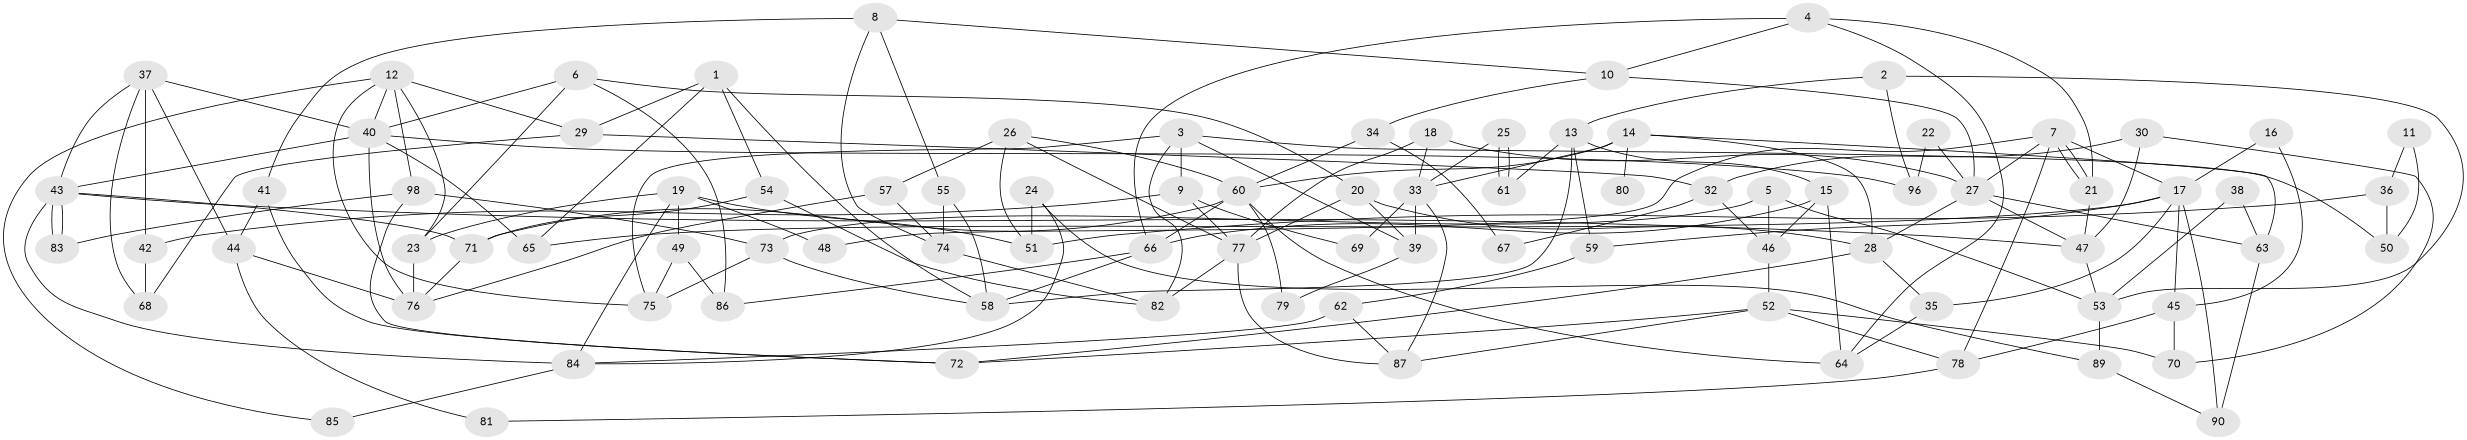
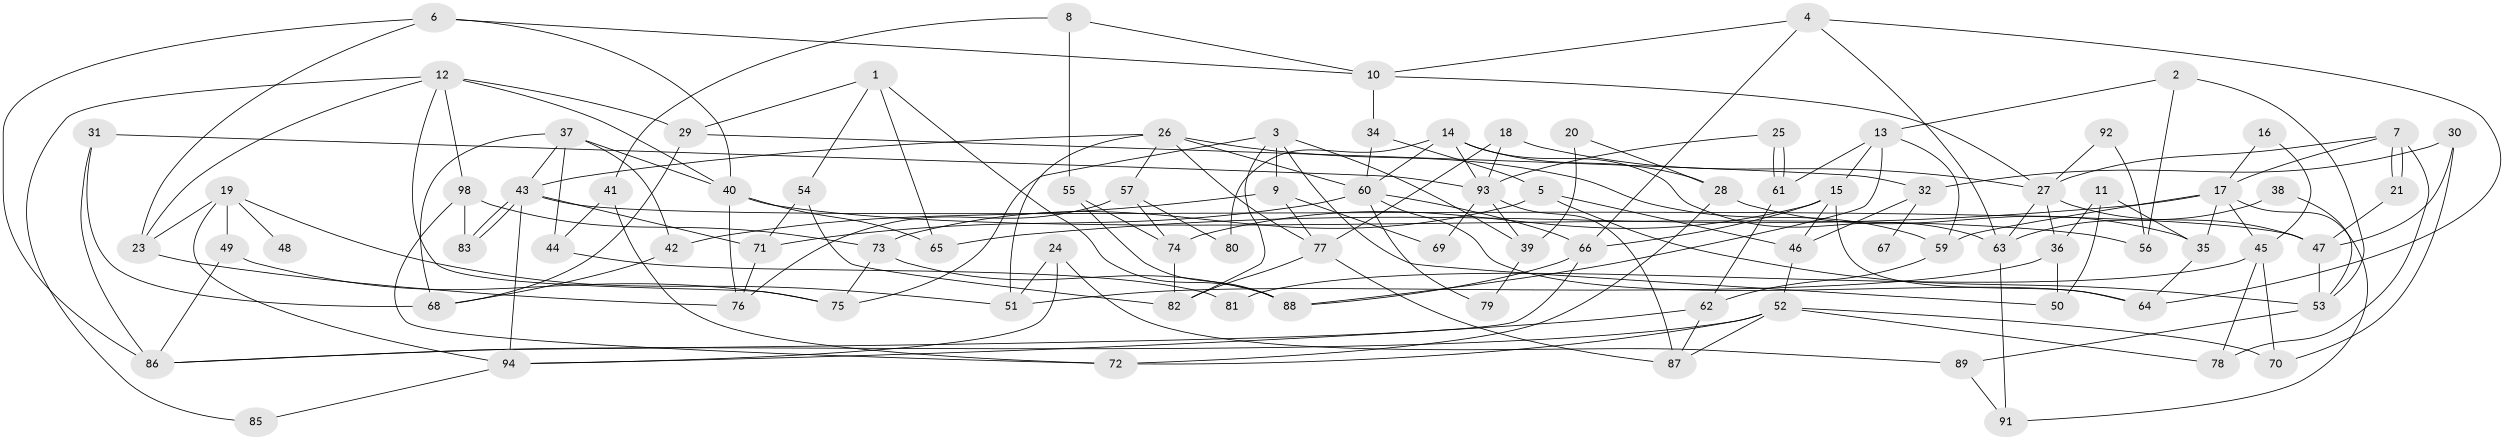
(1998, 51) -> (1917, 116)
(977, 98) -> (904, 47)
none -> (95, 133)
(1929, 133) -> (2106, 133)
(213, 162) -> (842, 149)
(843, 163) -> (1648, 228)
none -> (1558, 174)
(1457, 189) -> (1436, 153)
(1416, 191) -> (1484, 191)
(1915, 191) -> (2146, 249)
(1628, 210) -> none
(1934, 213) -> (2051, 220)
(1309, 215) -> none
none -> (2165, 227)
none -> (1198, 230)
none -> (1743, 249)
(324, 278) -> none
(988, 307) -> (1290, 307)
none -> (1207, 348)
(573, 364) -> (509, 364)
(1224, 407) -> (1747, 278)
(2218, 422) -> (2006, 422)
